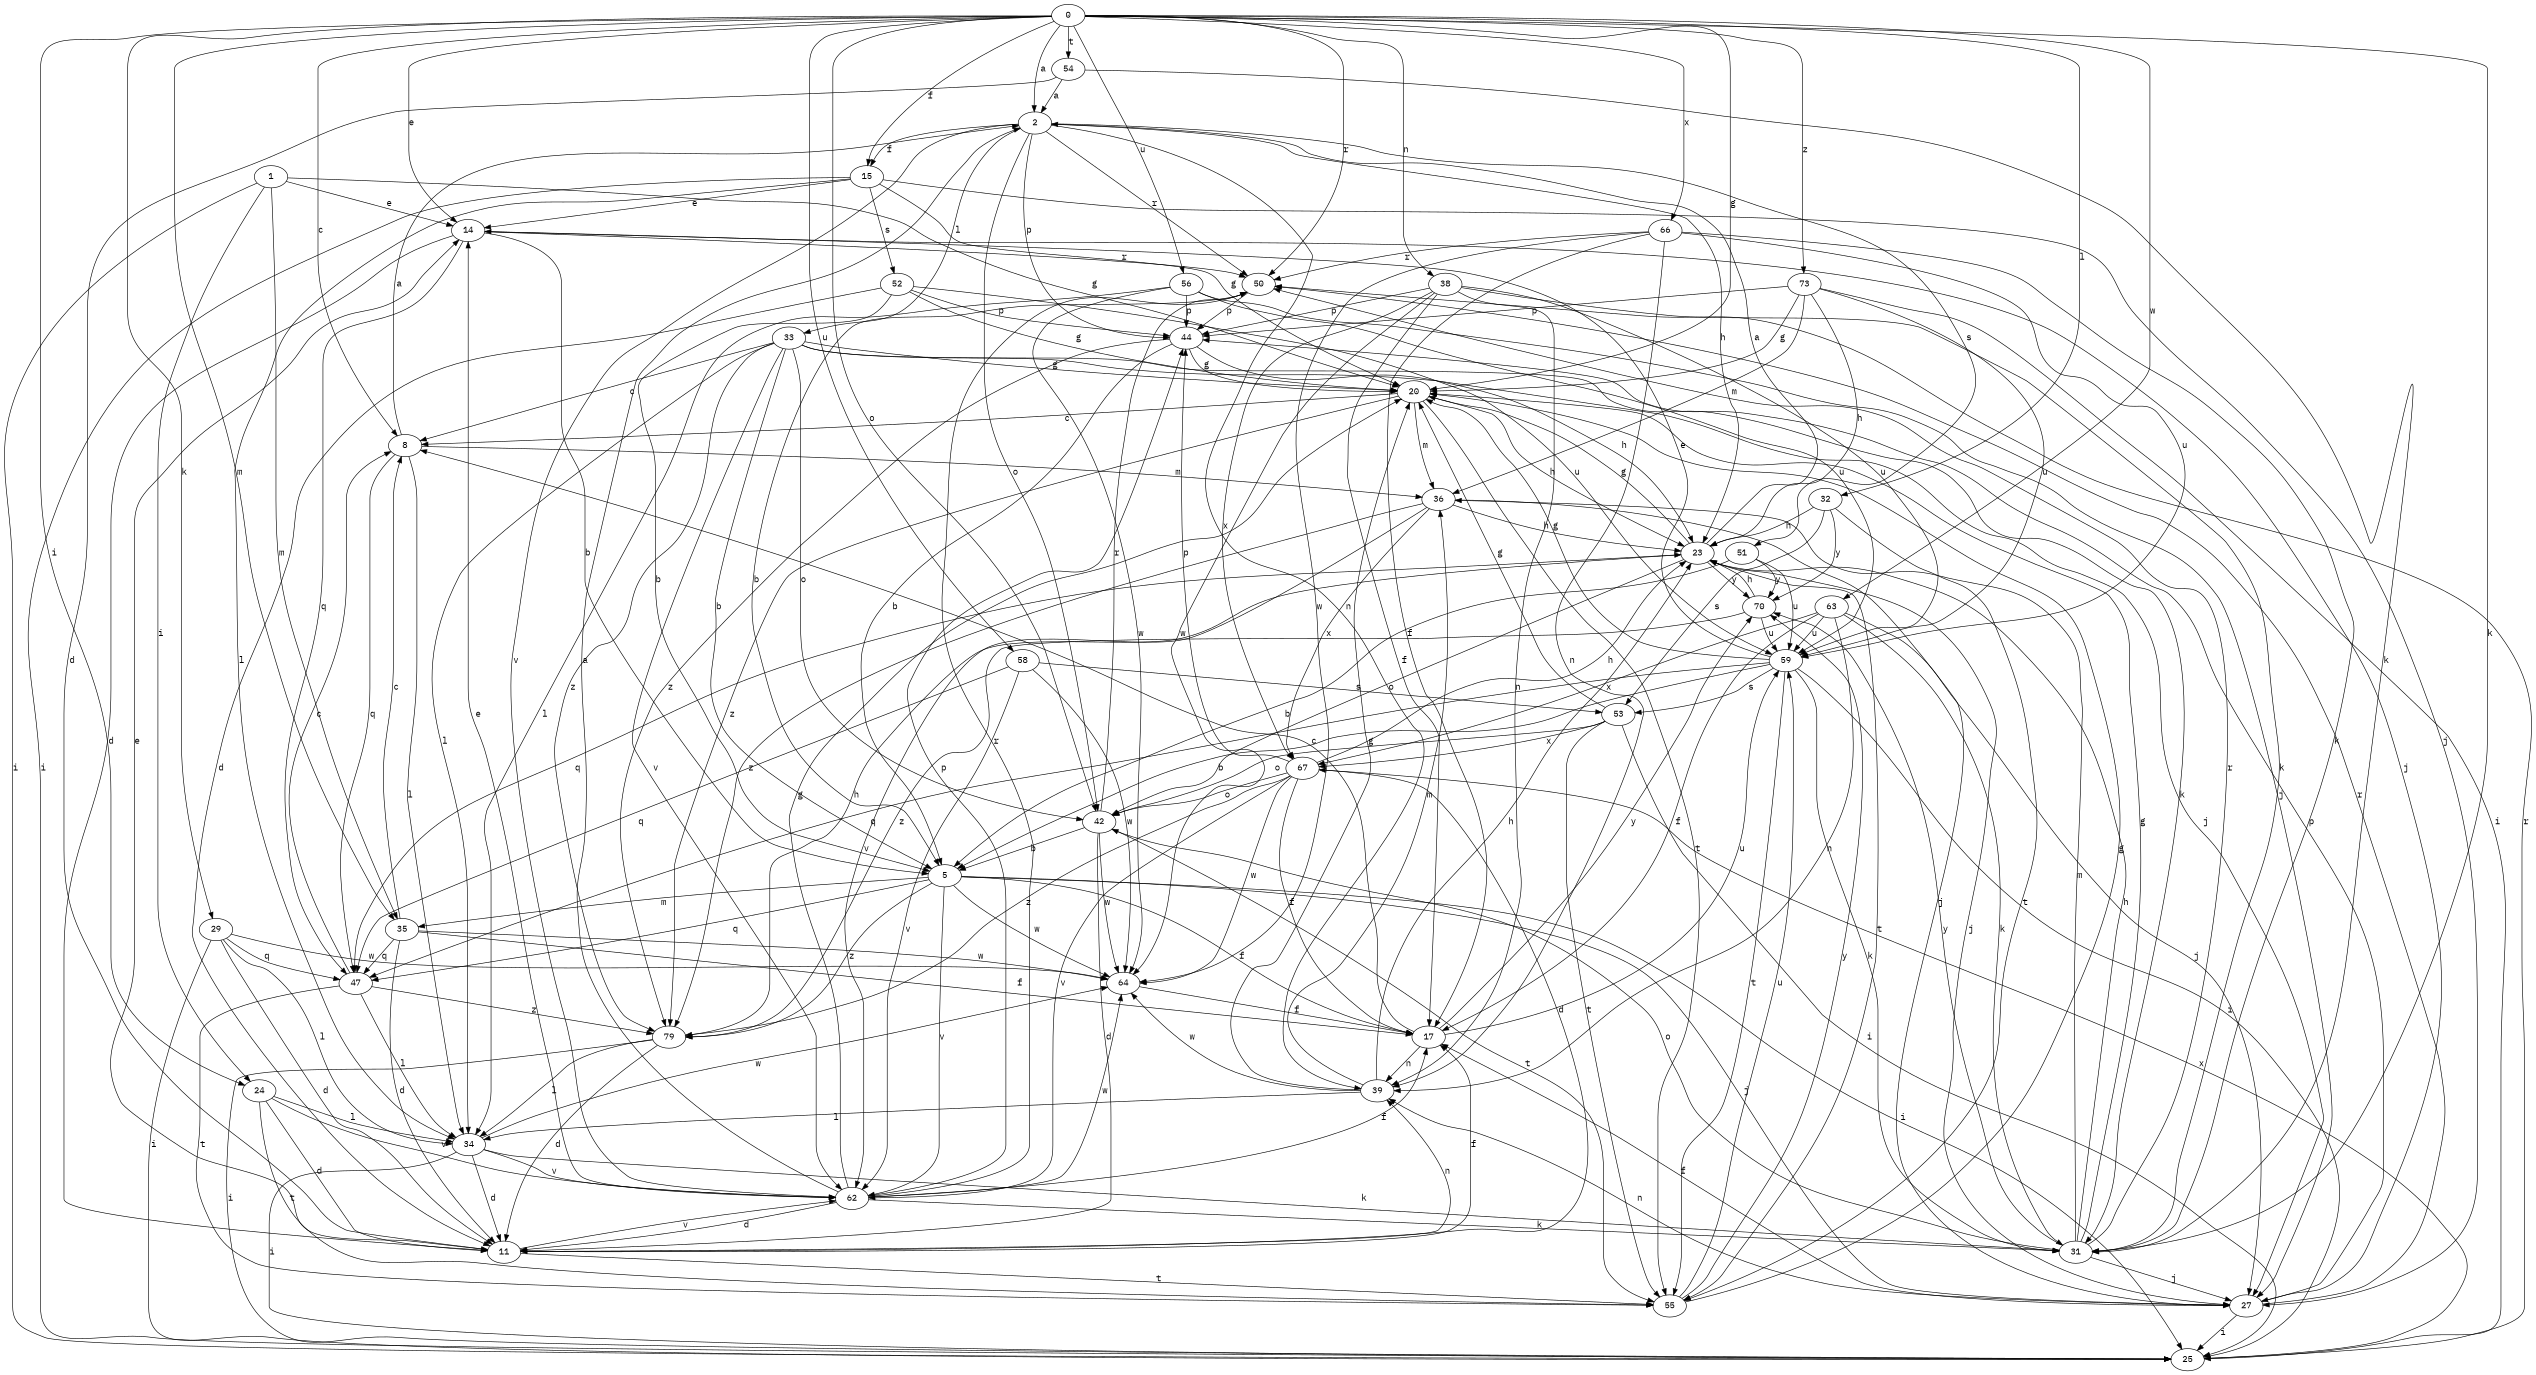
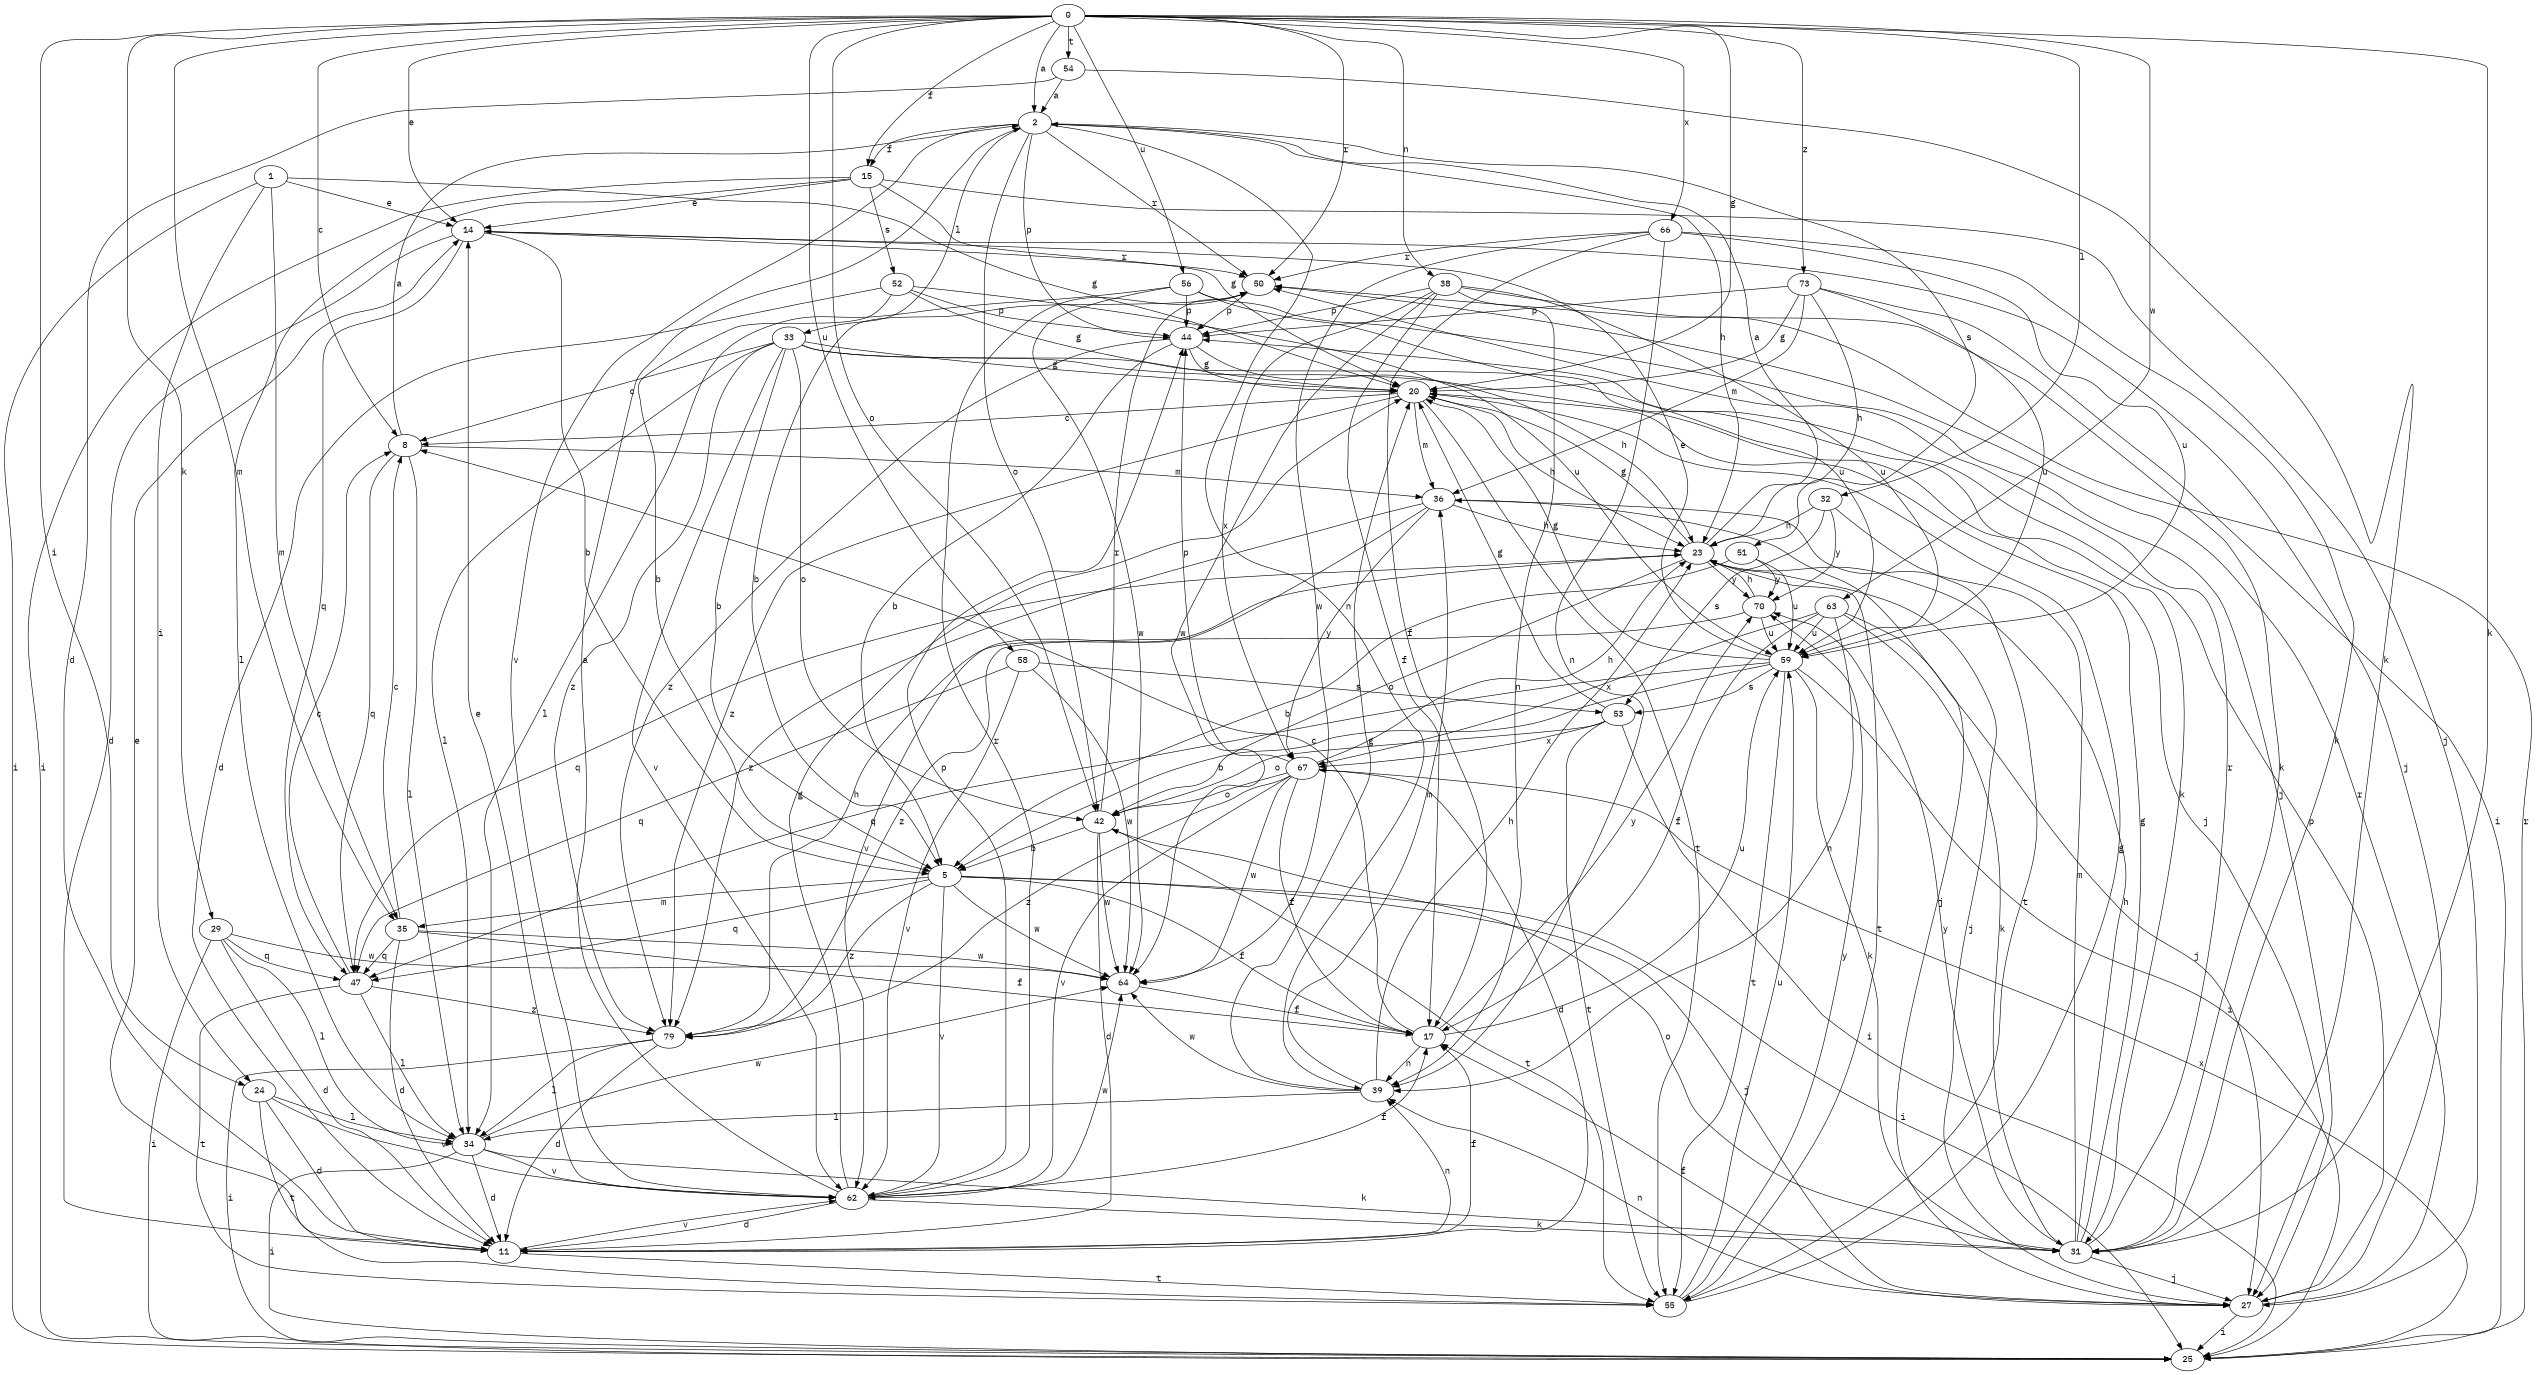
(1329, 634) -> (1329, 634)
